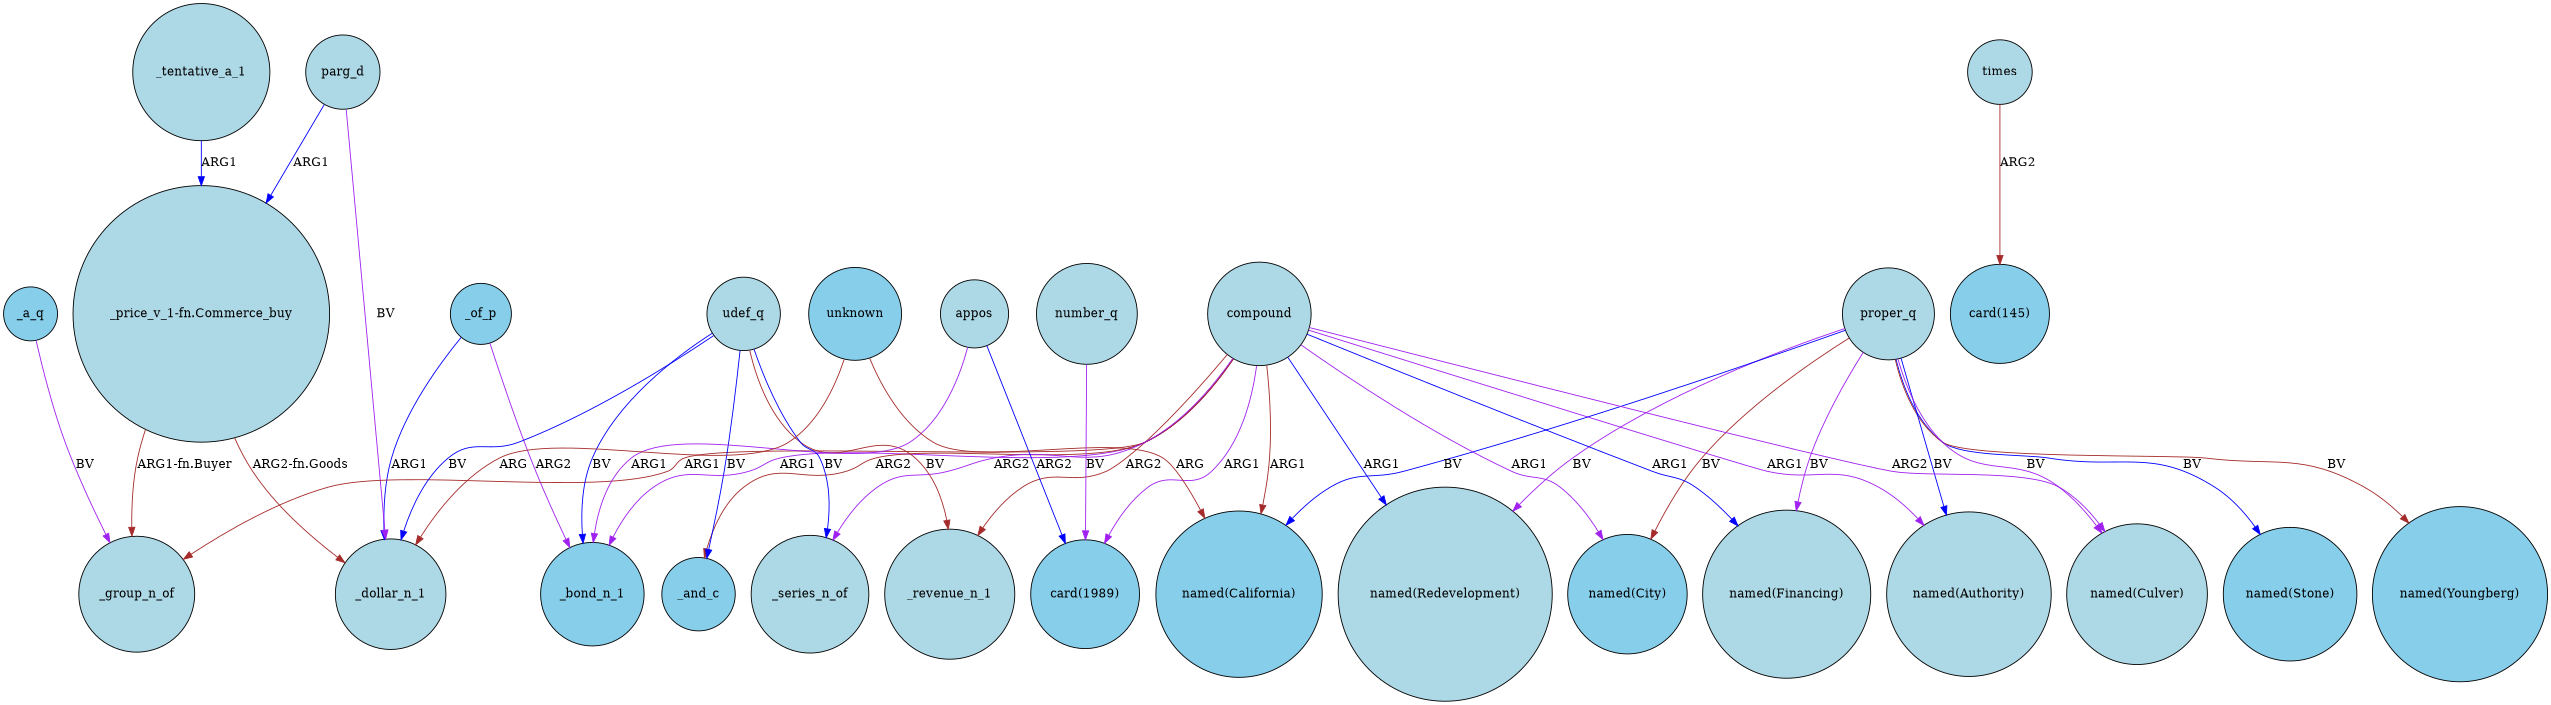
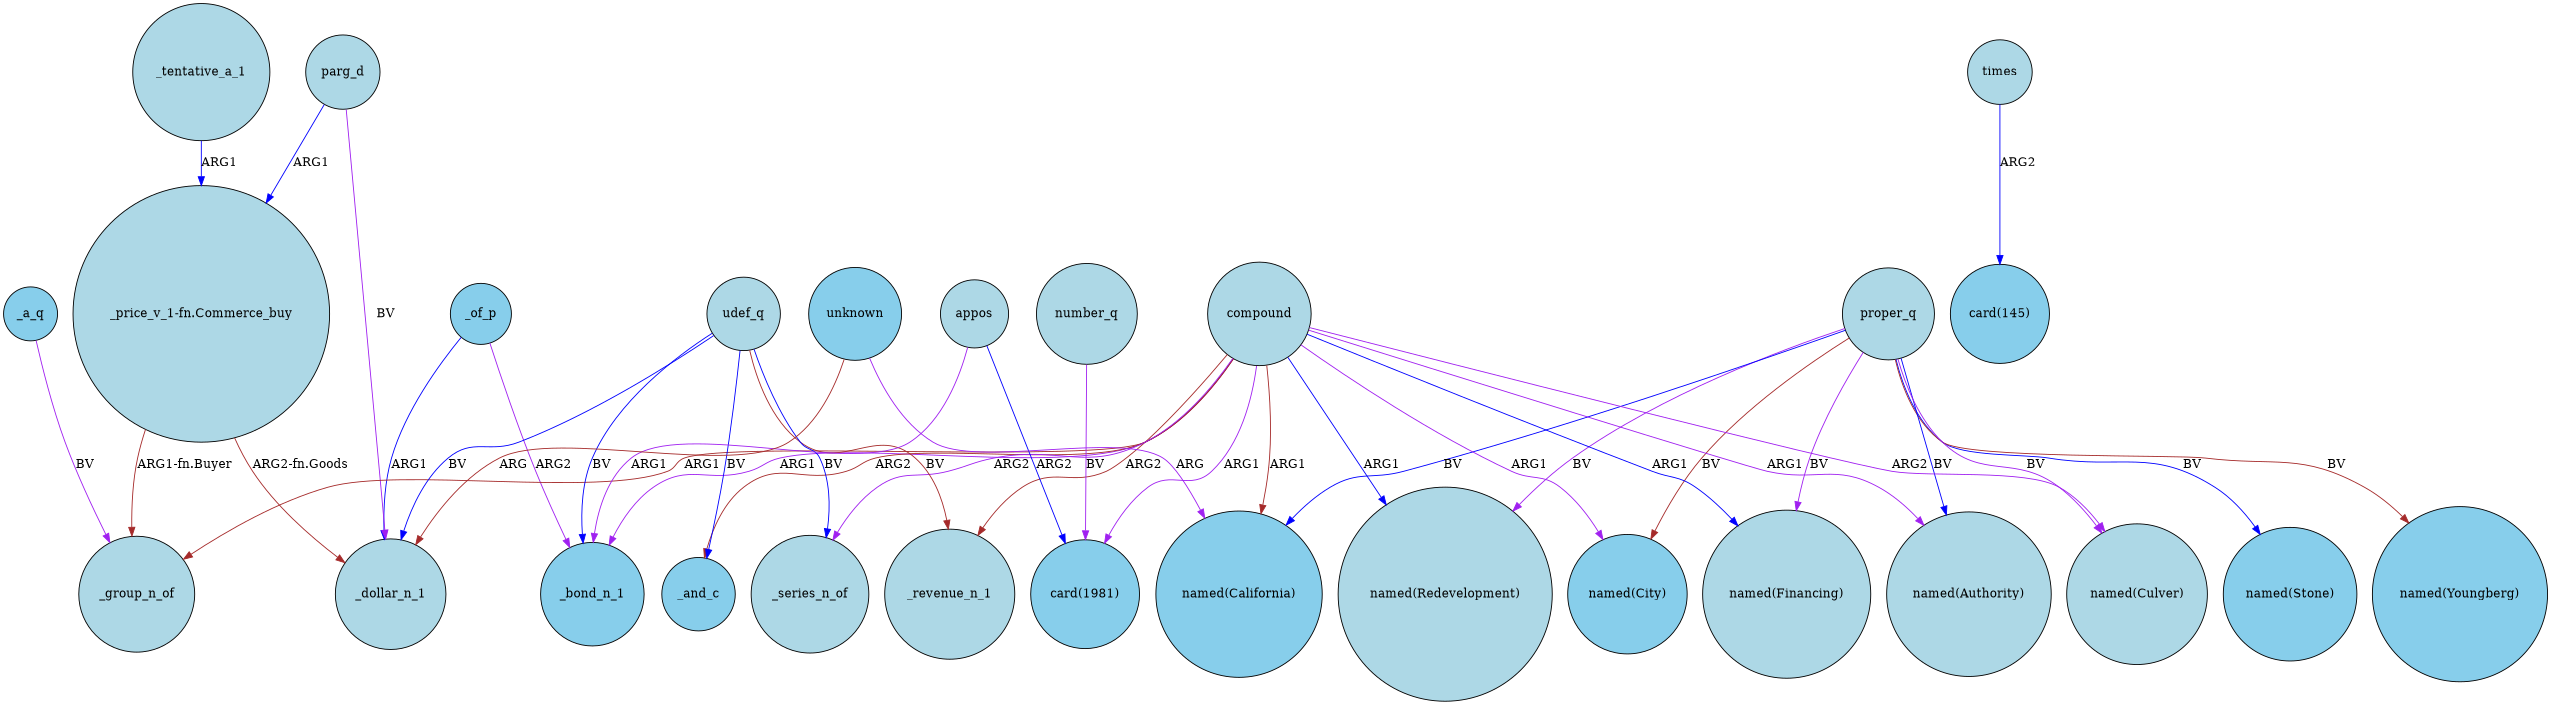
(2000, 180) -> (2000, 180)
(937, 444) -> (937, 444)
(1085, 594) -> (1085, 594)
